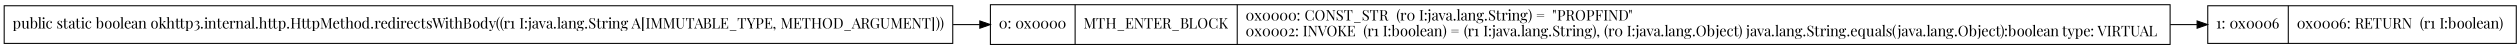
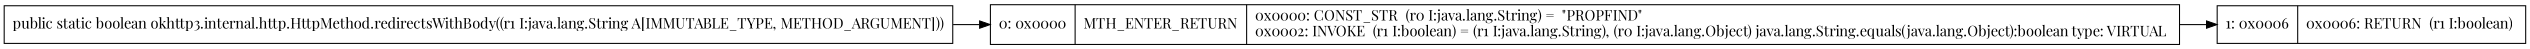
(1156, 24) -> (1161, 24)
